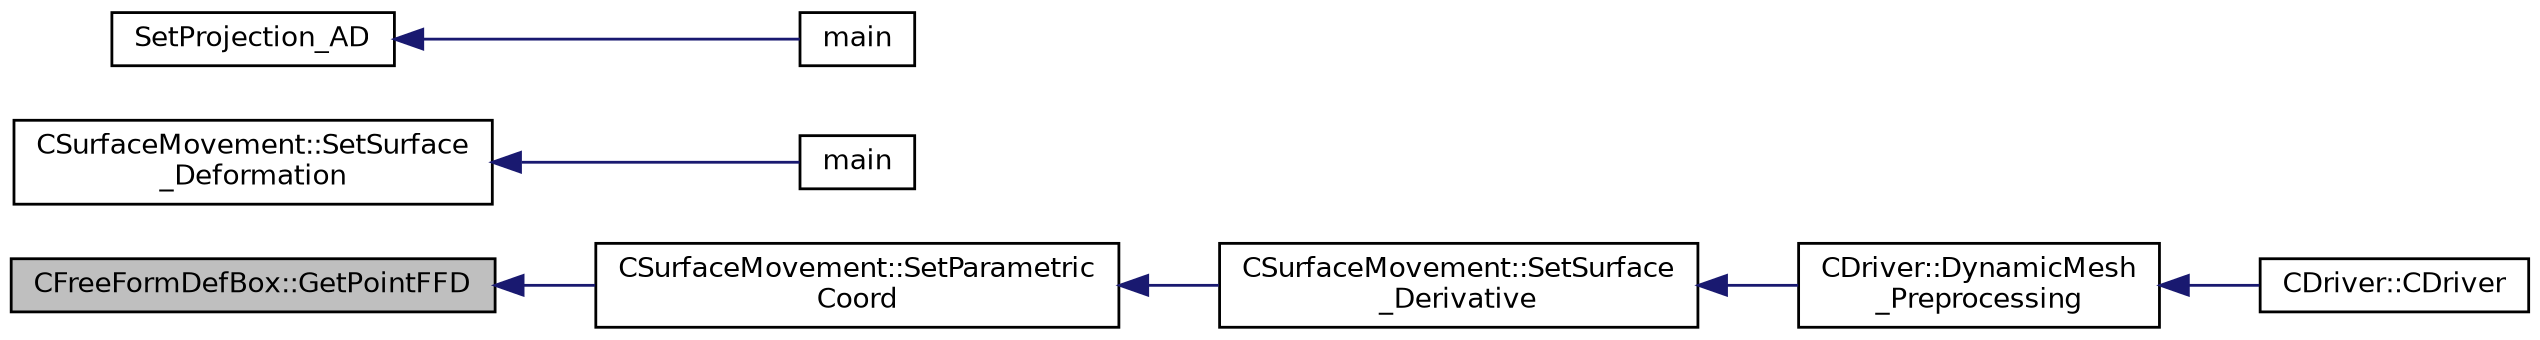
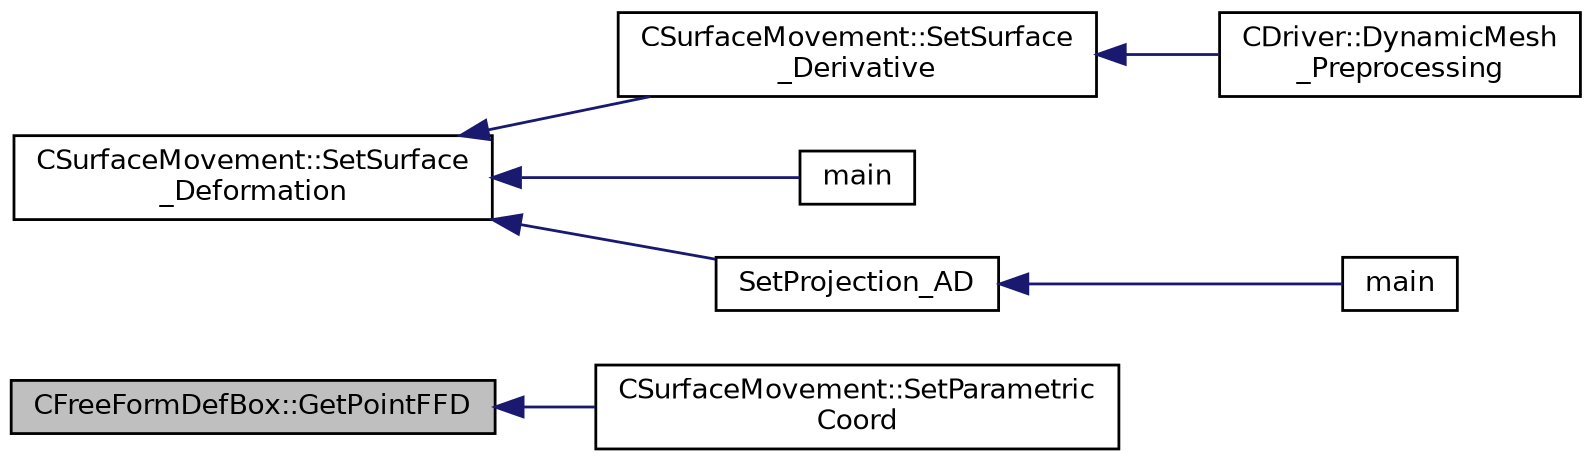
none -> (618, 242)
(1184, 285) -> (569, 113)
(2394, 285) -> none
